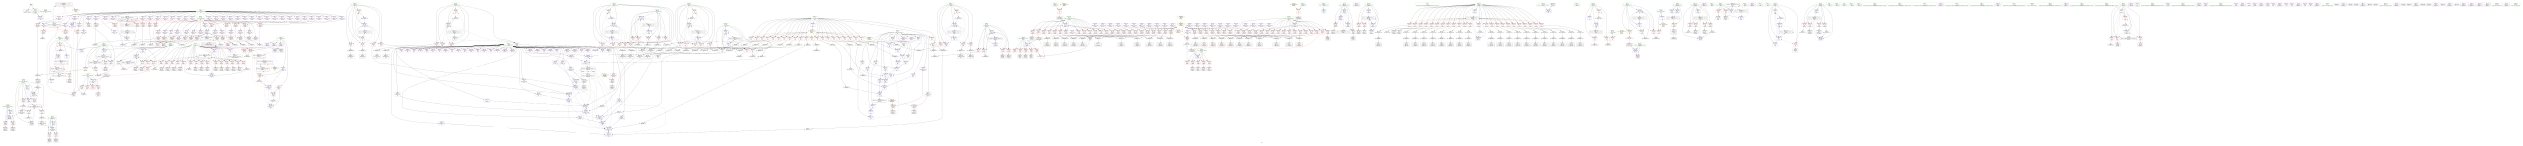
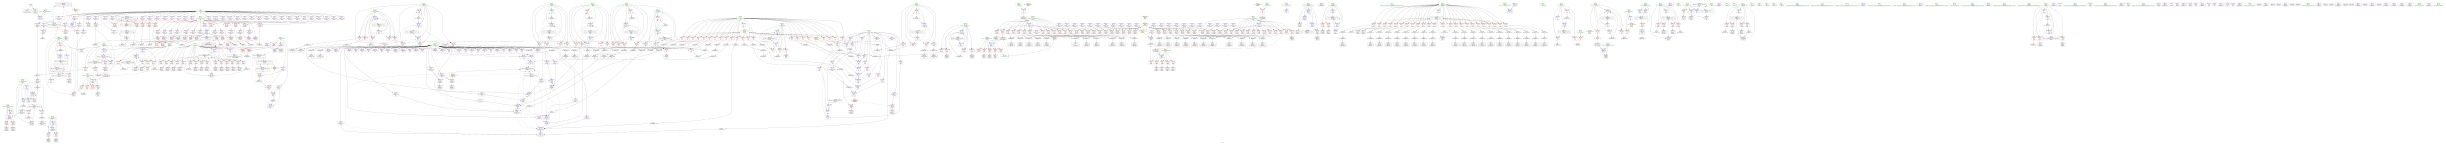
none -> (698, 56)
